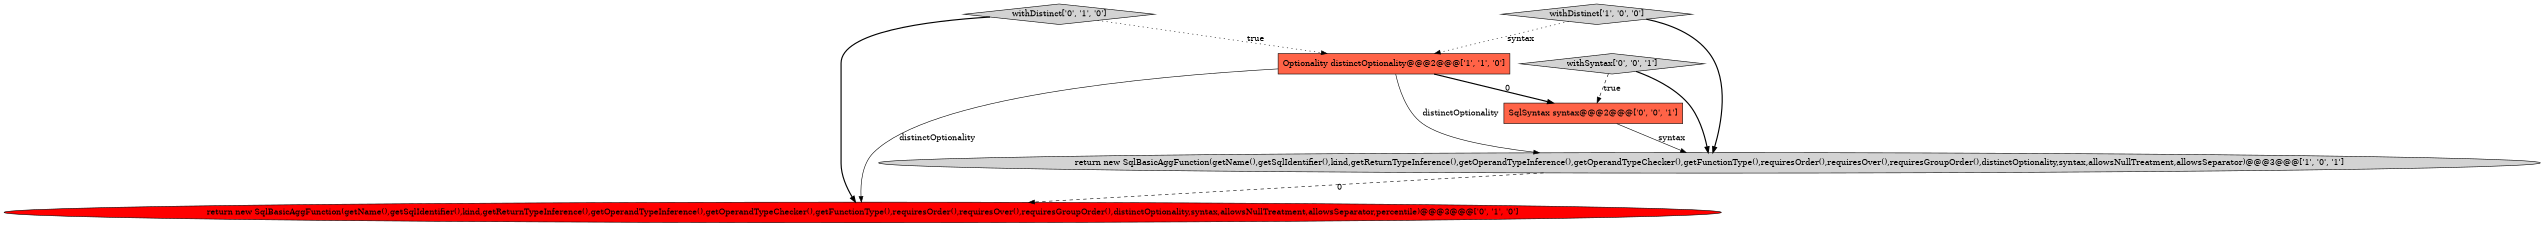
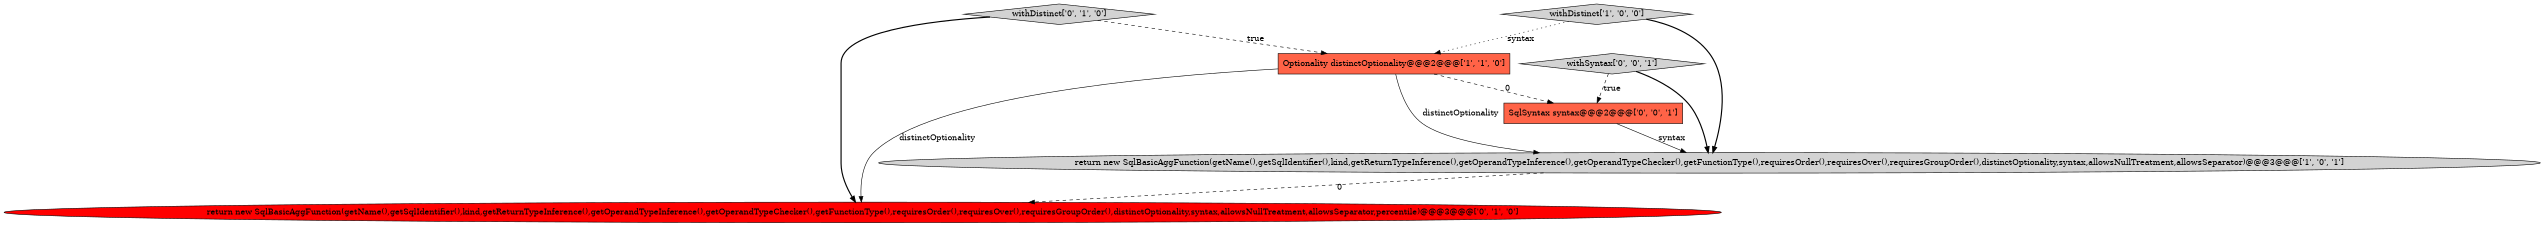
(1209, 37) -> (1209, 37)
(1491, 88) -> (1491, 88)
